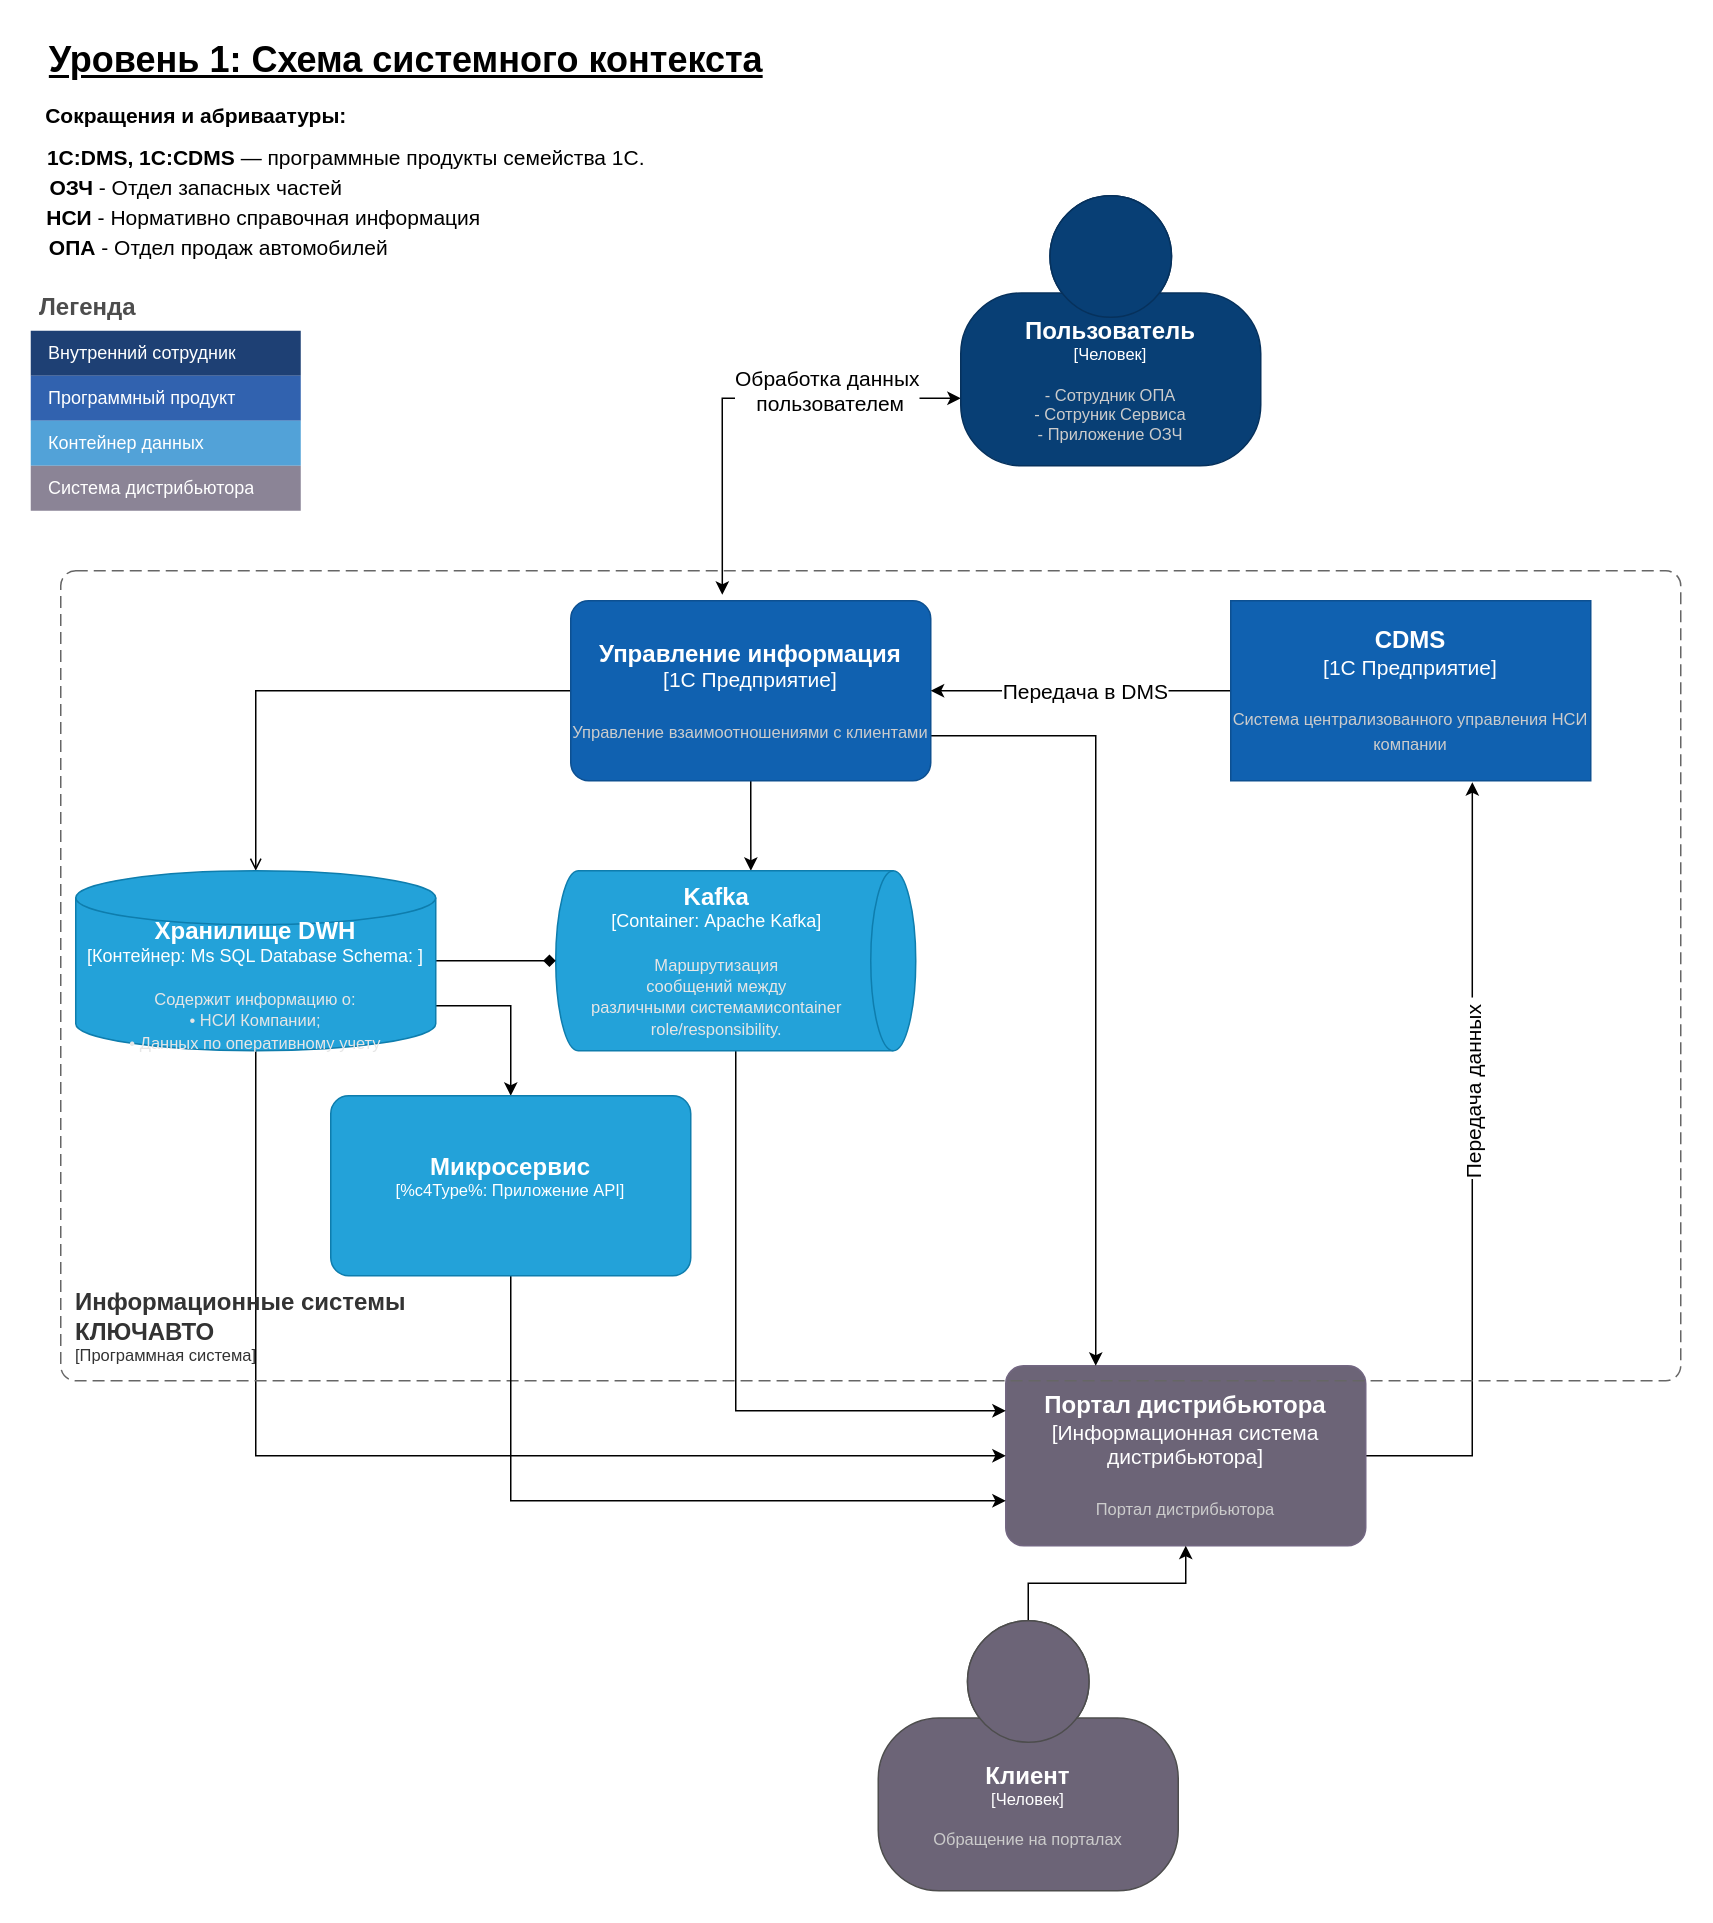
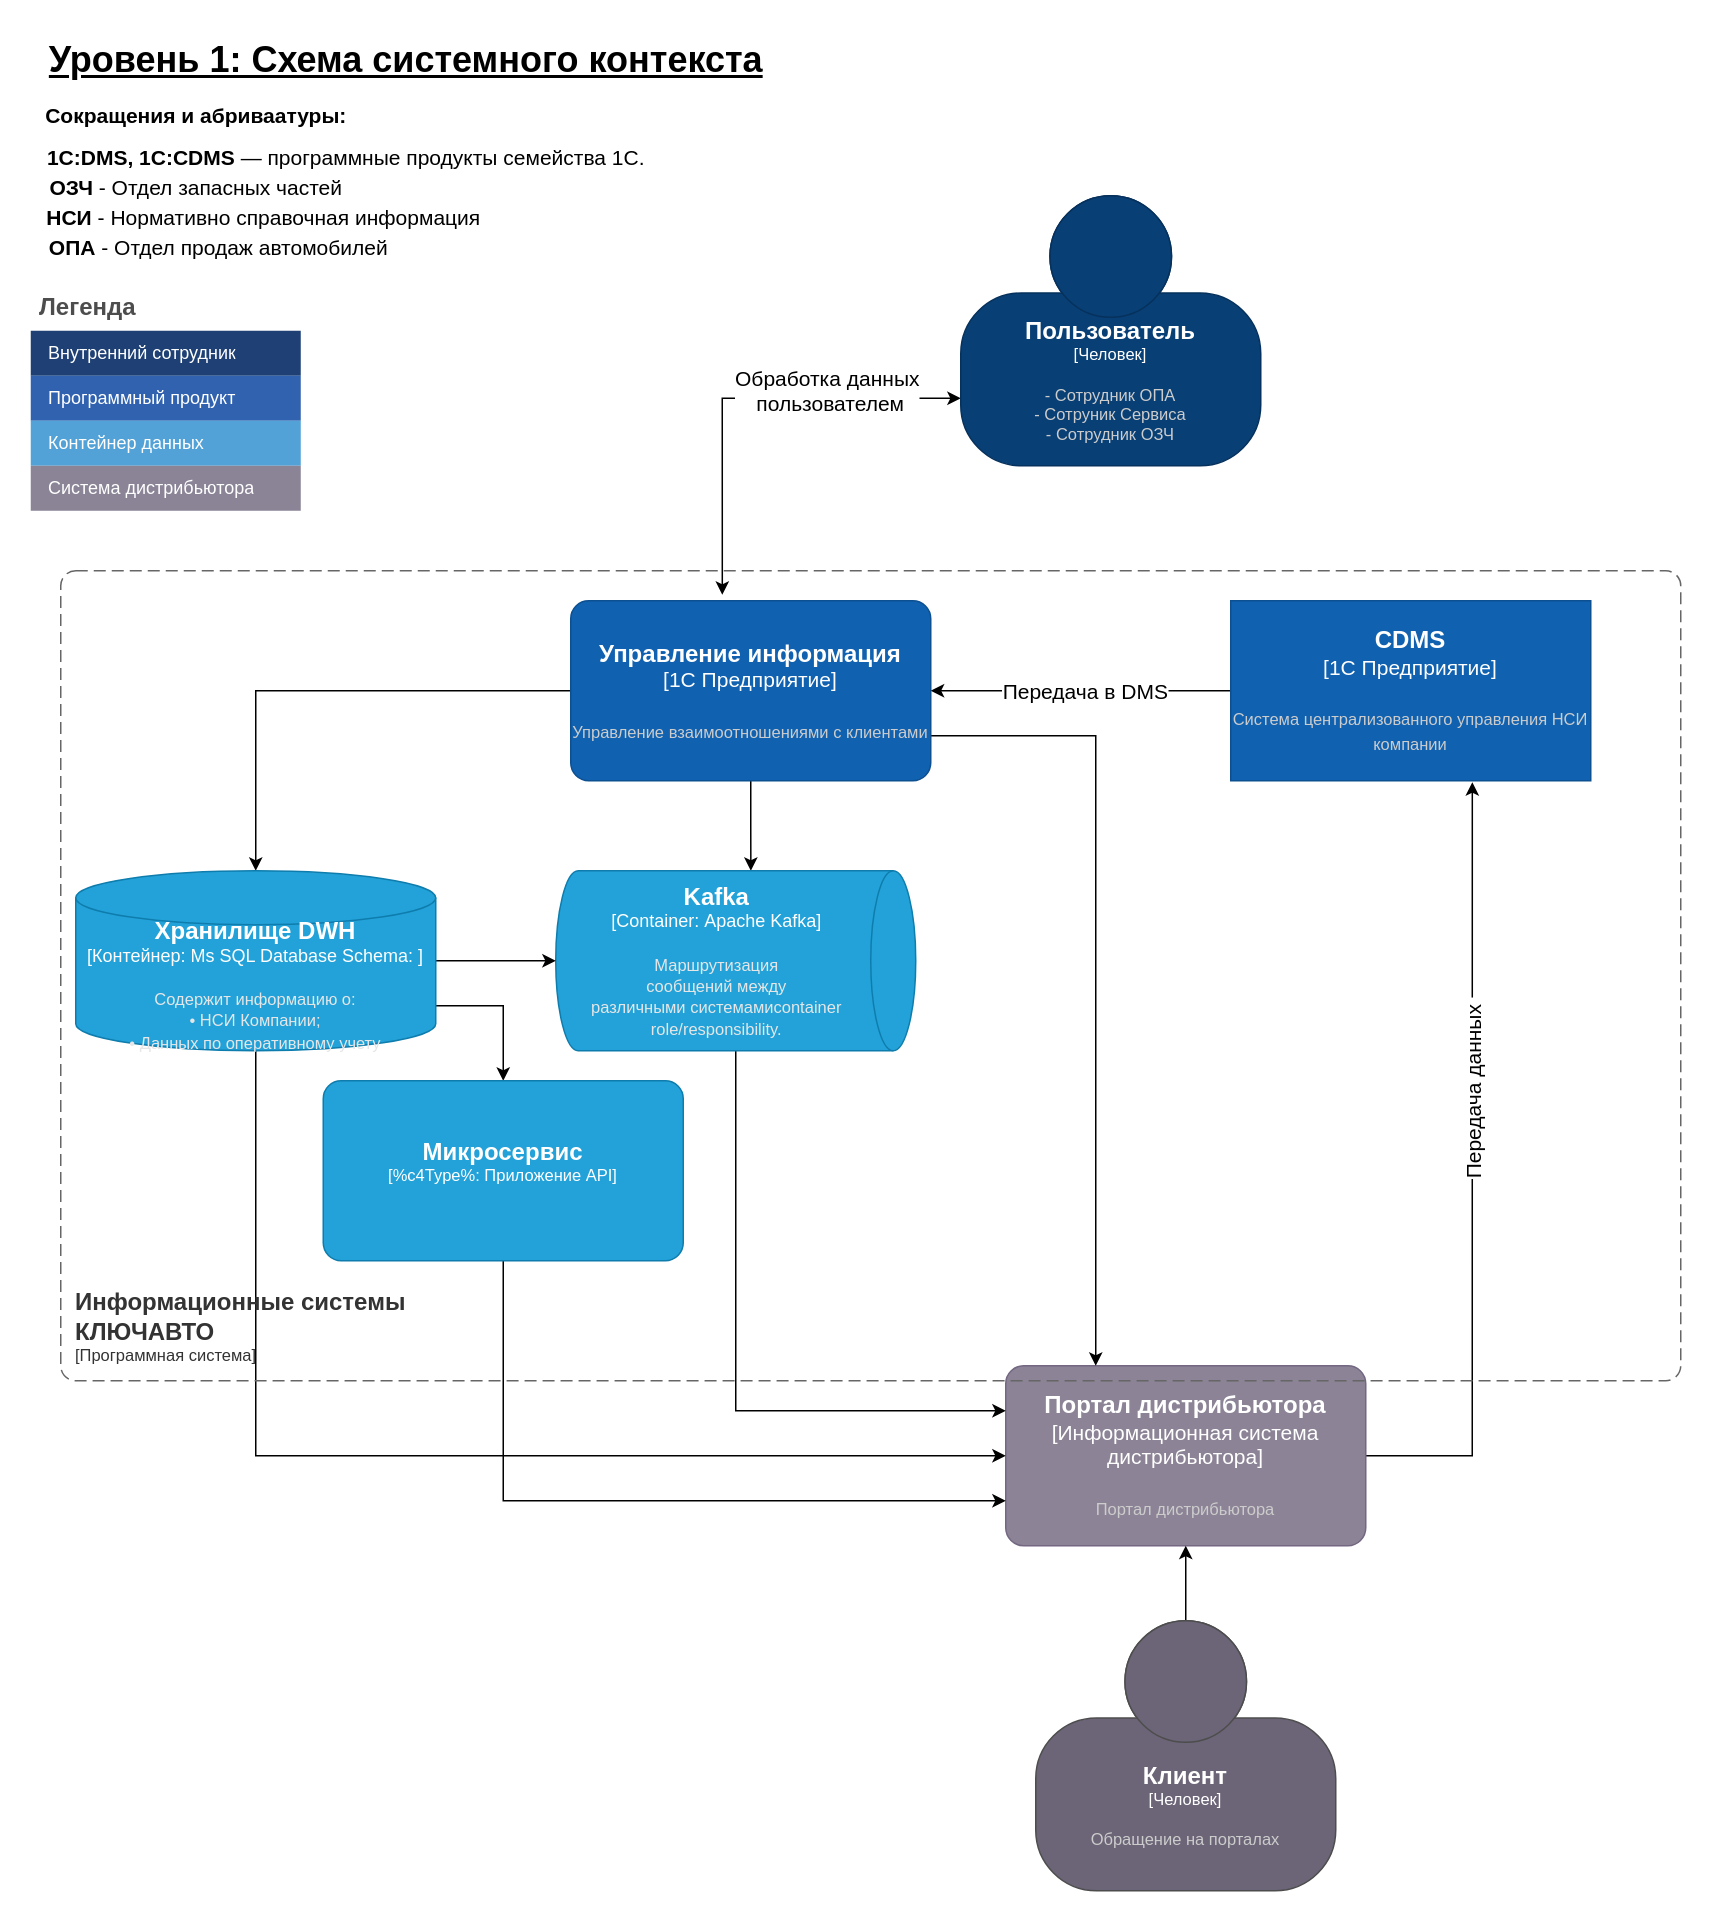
(1111, 380) -> (1111, 380)
(256, 861) -> (256, 859)
(543, 961) -> (544, 961)
(511, 1186) -> (503, 1171)
(1186, 1456) -> (1186, 1456)
(1028, 1756) -> (1186, 1756)
